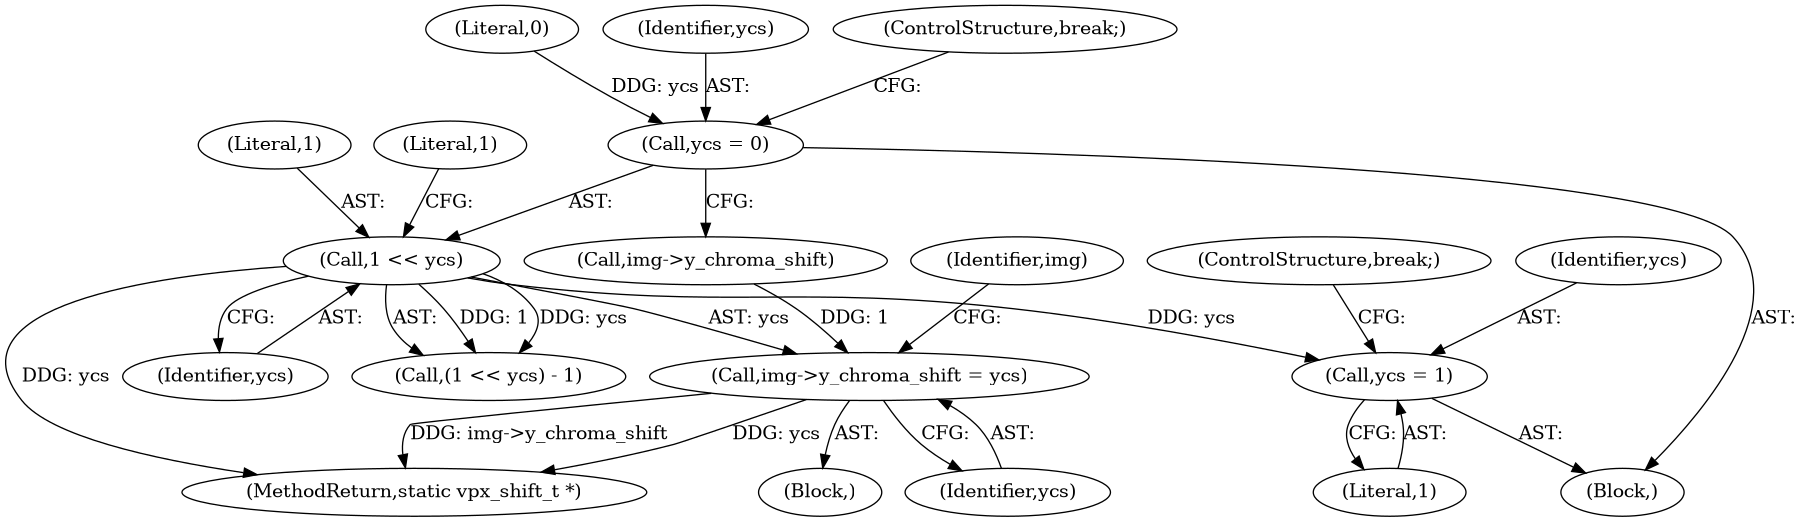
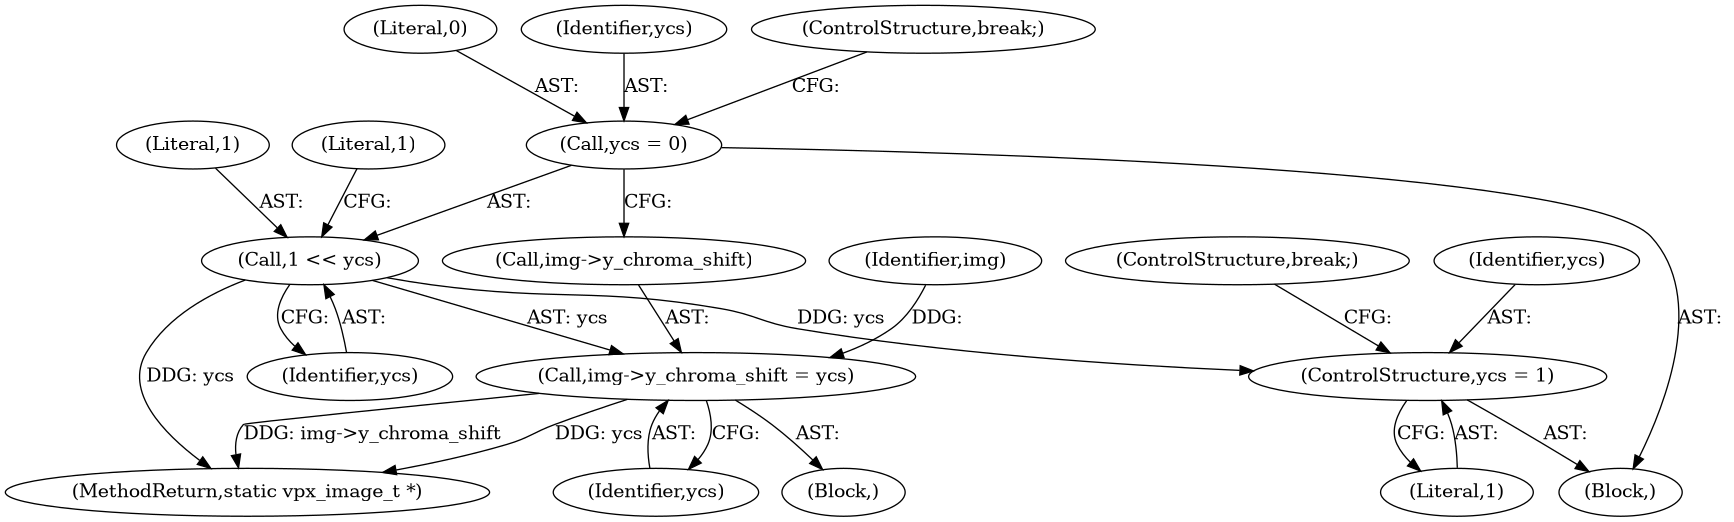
(656, 87) -> (560, 87)
(855, 319) -> (691, 319)
(980, 319) -> (940, 319)
(489, 377) -> none
(1390, 377) -> (1428, 377)
(414, 492) -> (247, 492)
